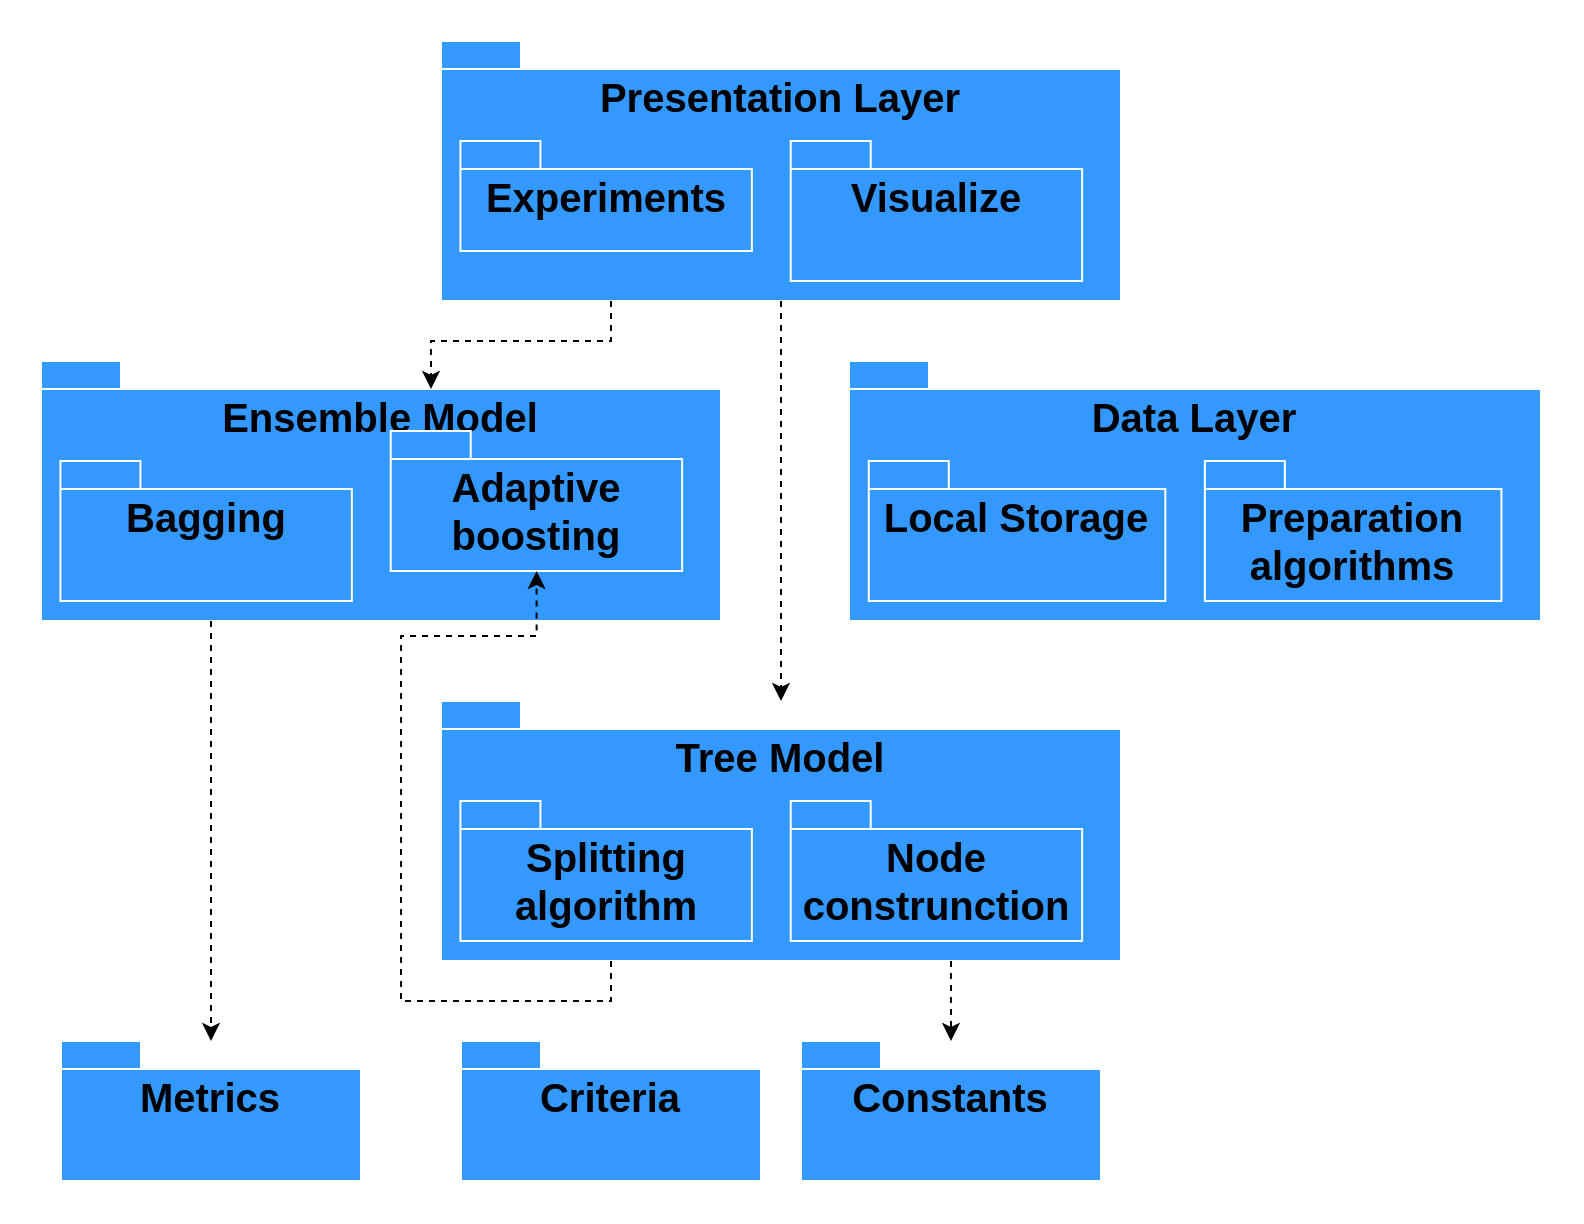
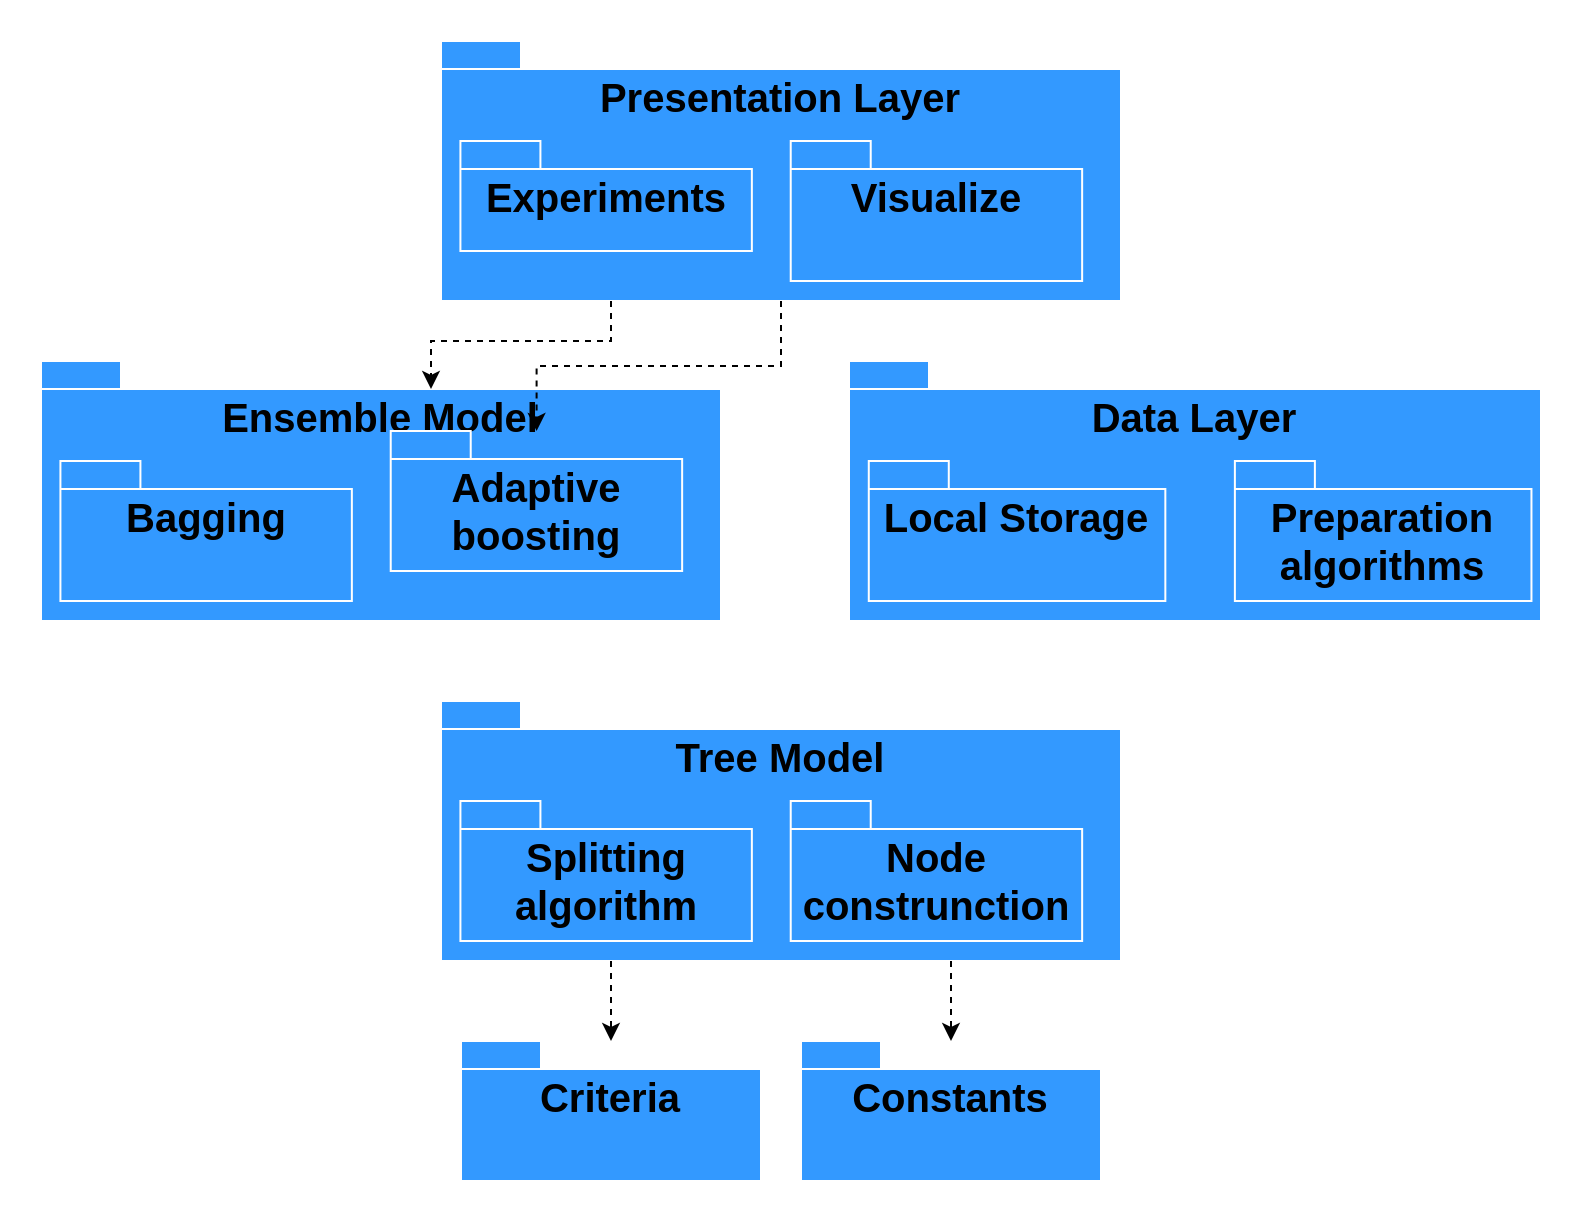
(781, 529) -> (630, 366)
(1353, 531) -> (1383, 531)
(211, 824) -> none
(401, 832) -> (611, 1013)
(211, 1111) -> none
